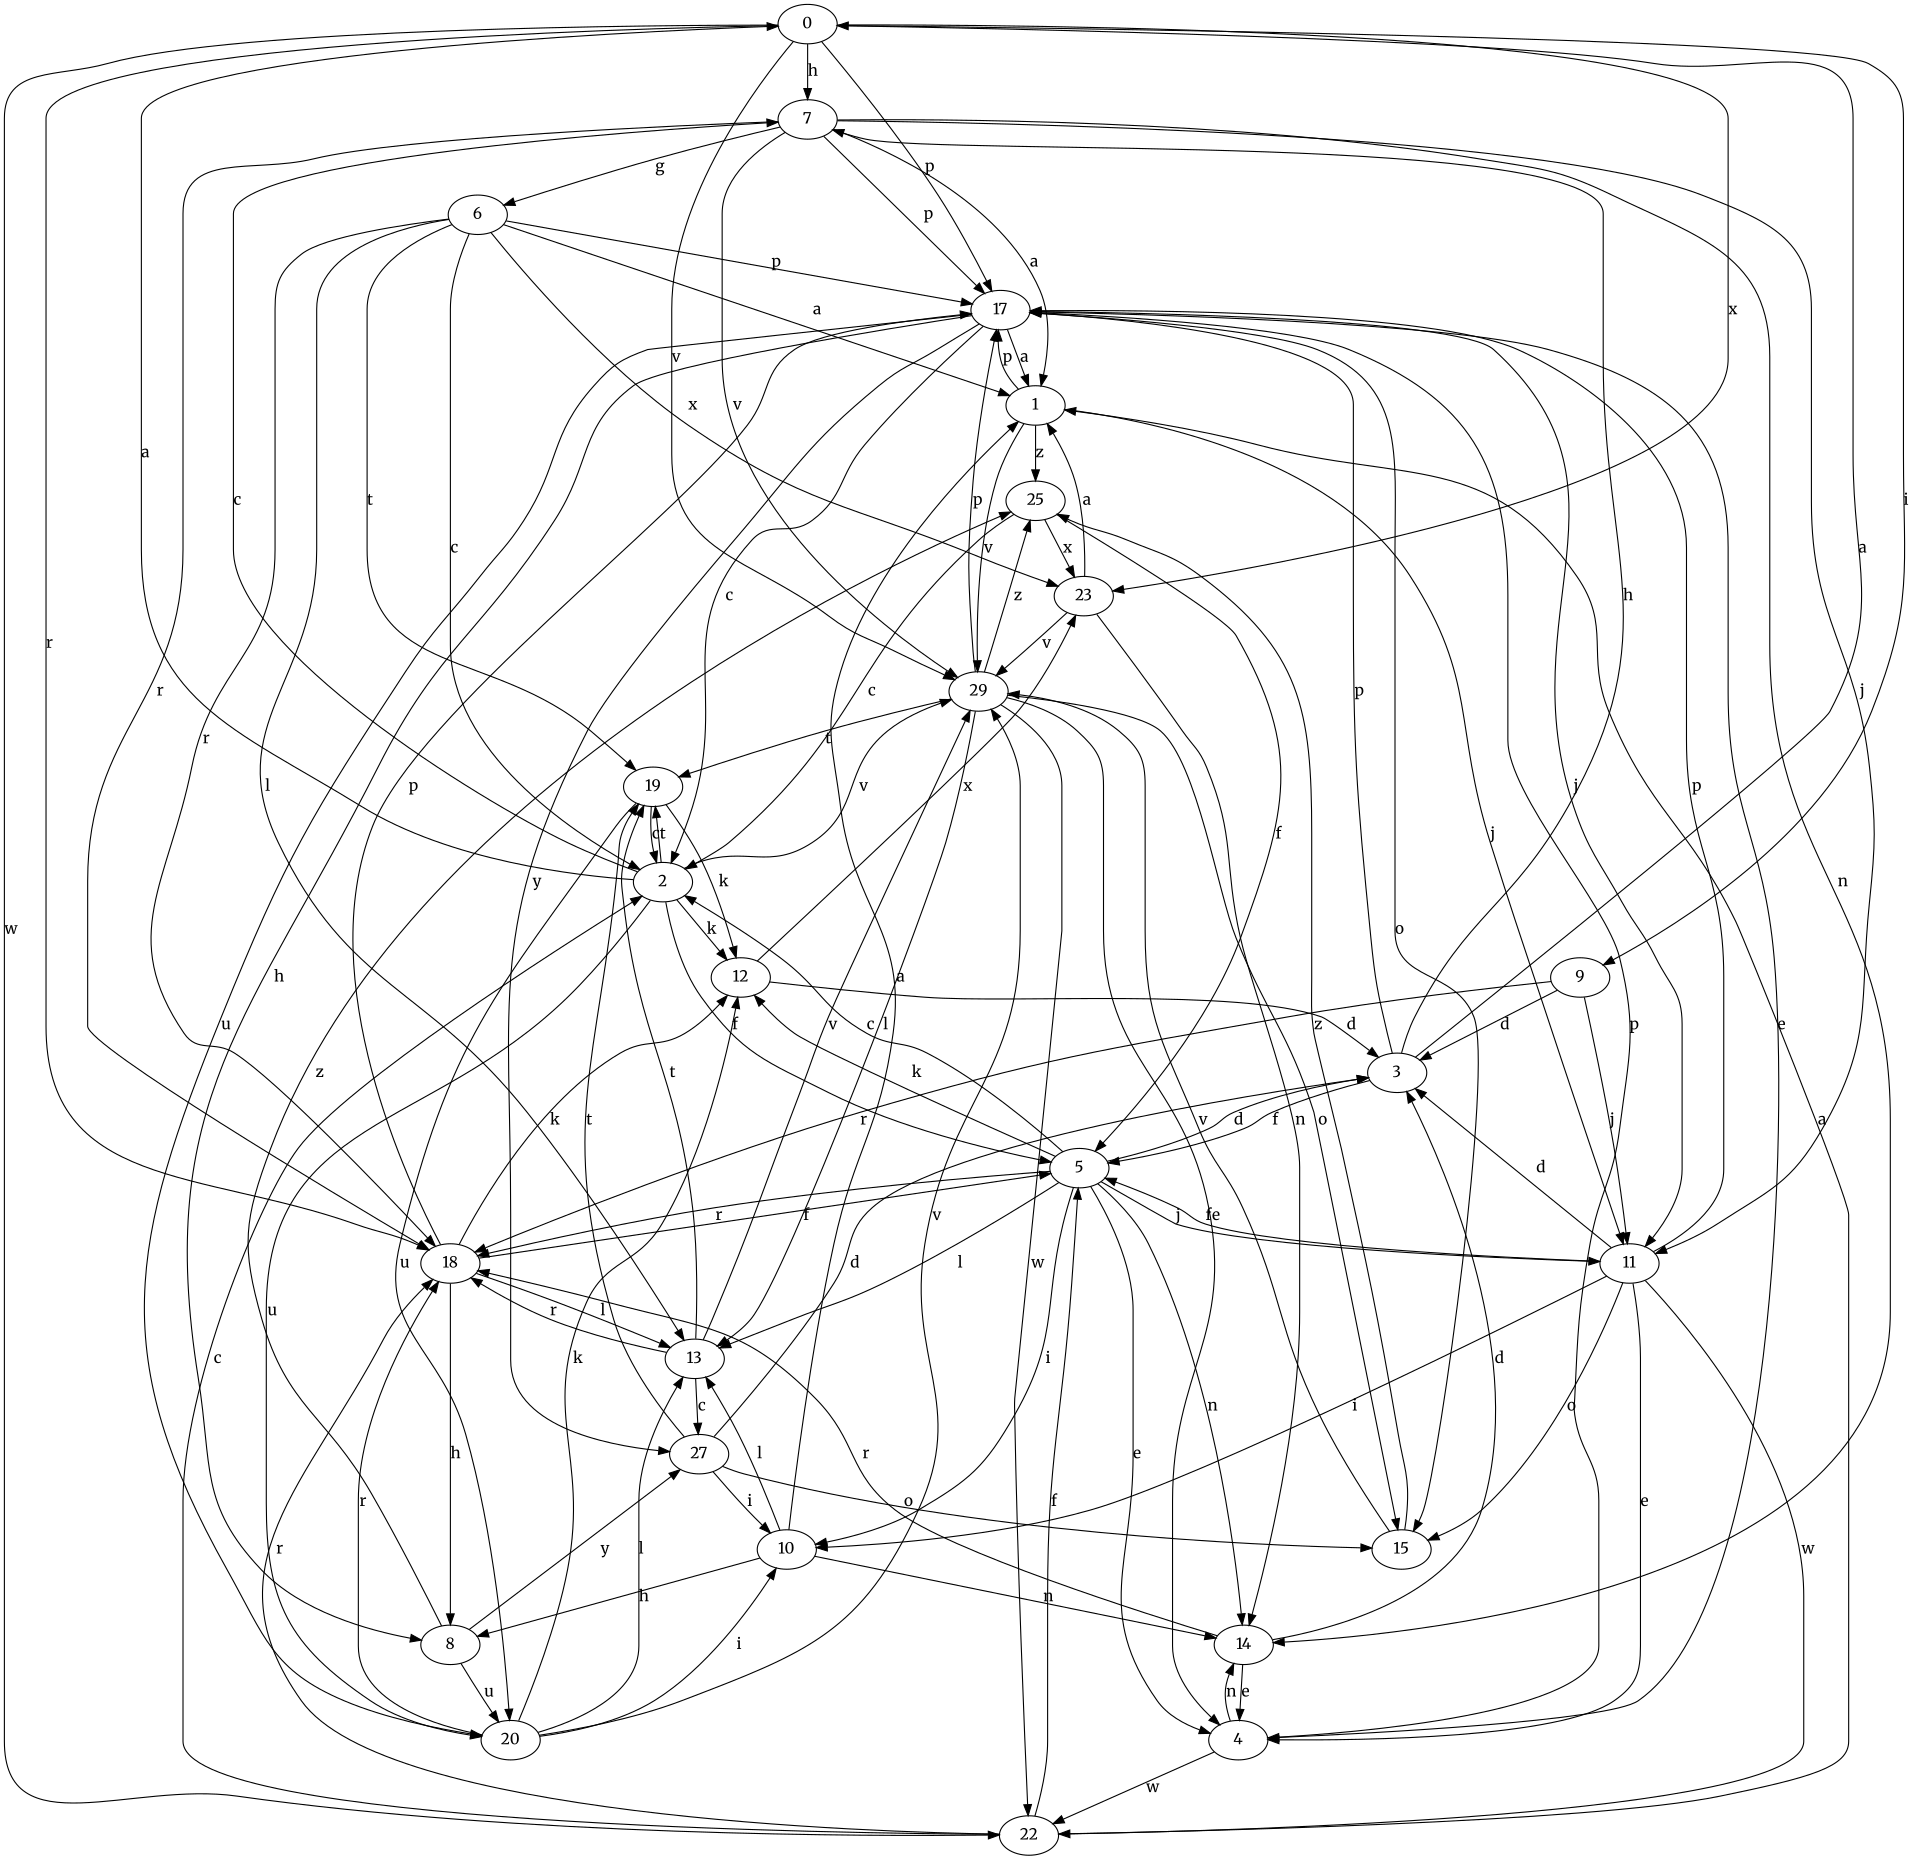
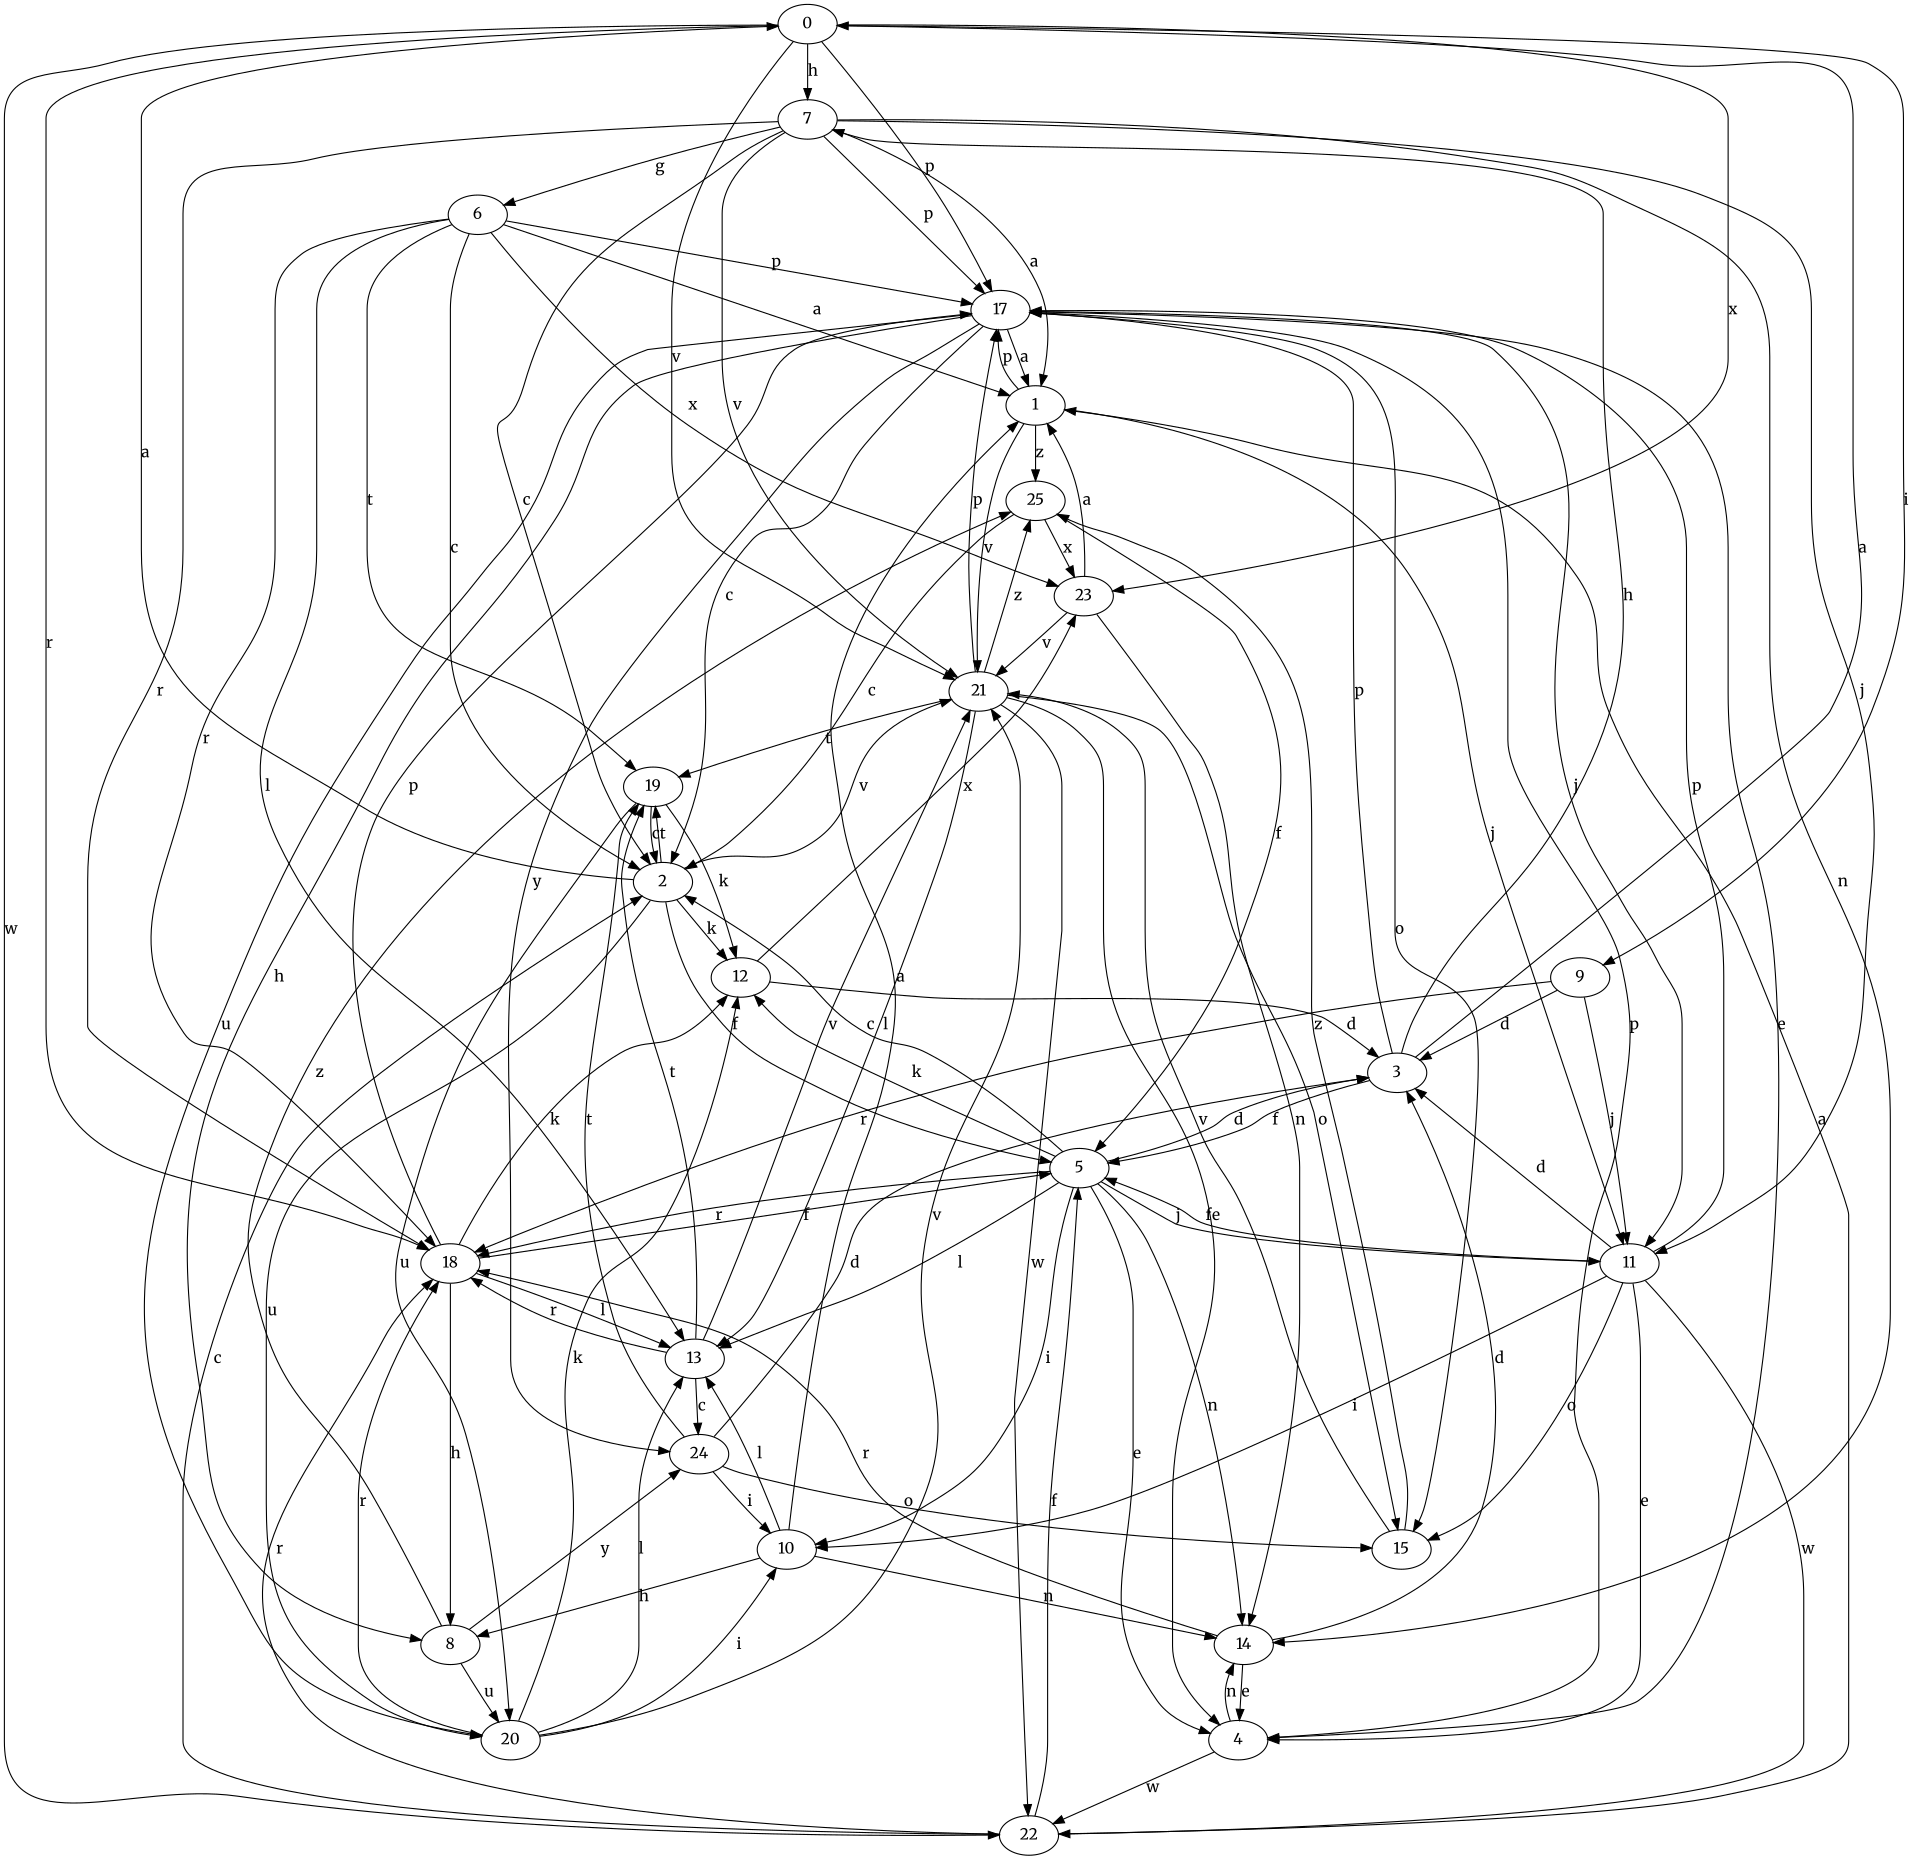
(233, 374) -> (500, 442)
(979, 691) -> (979, 691)
(699, 1454) -> (699, 1454)
